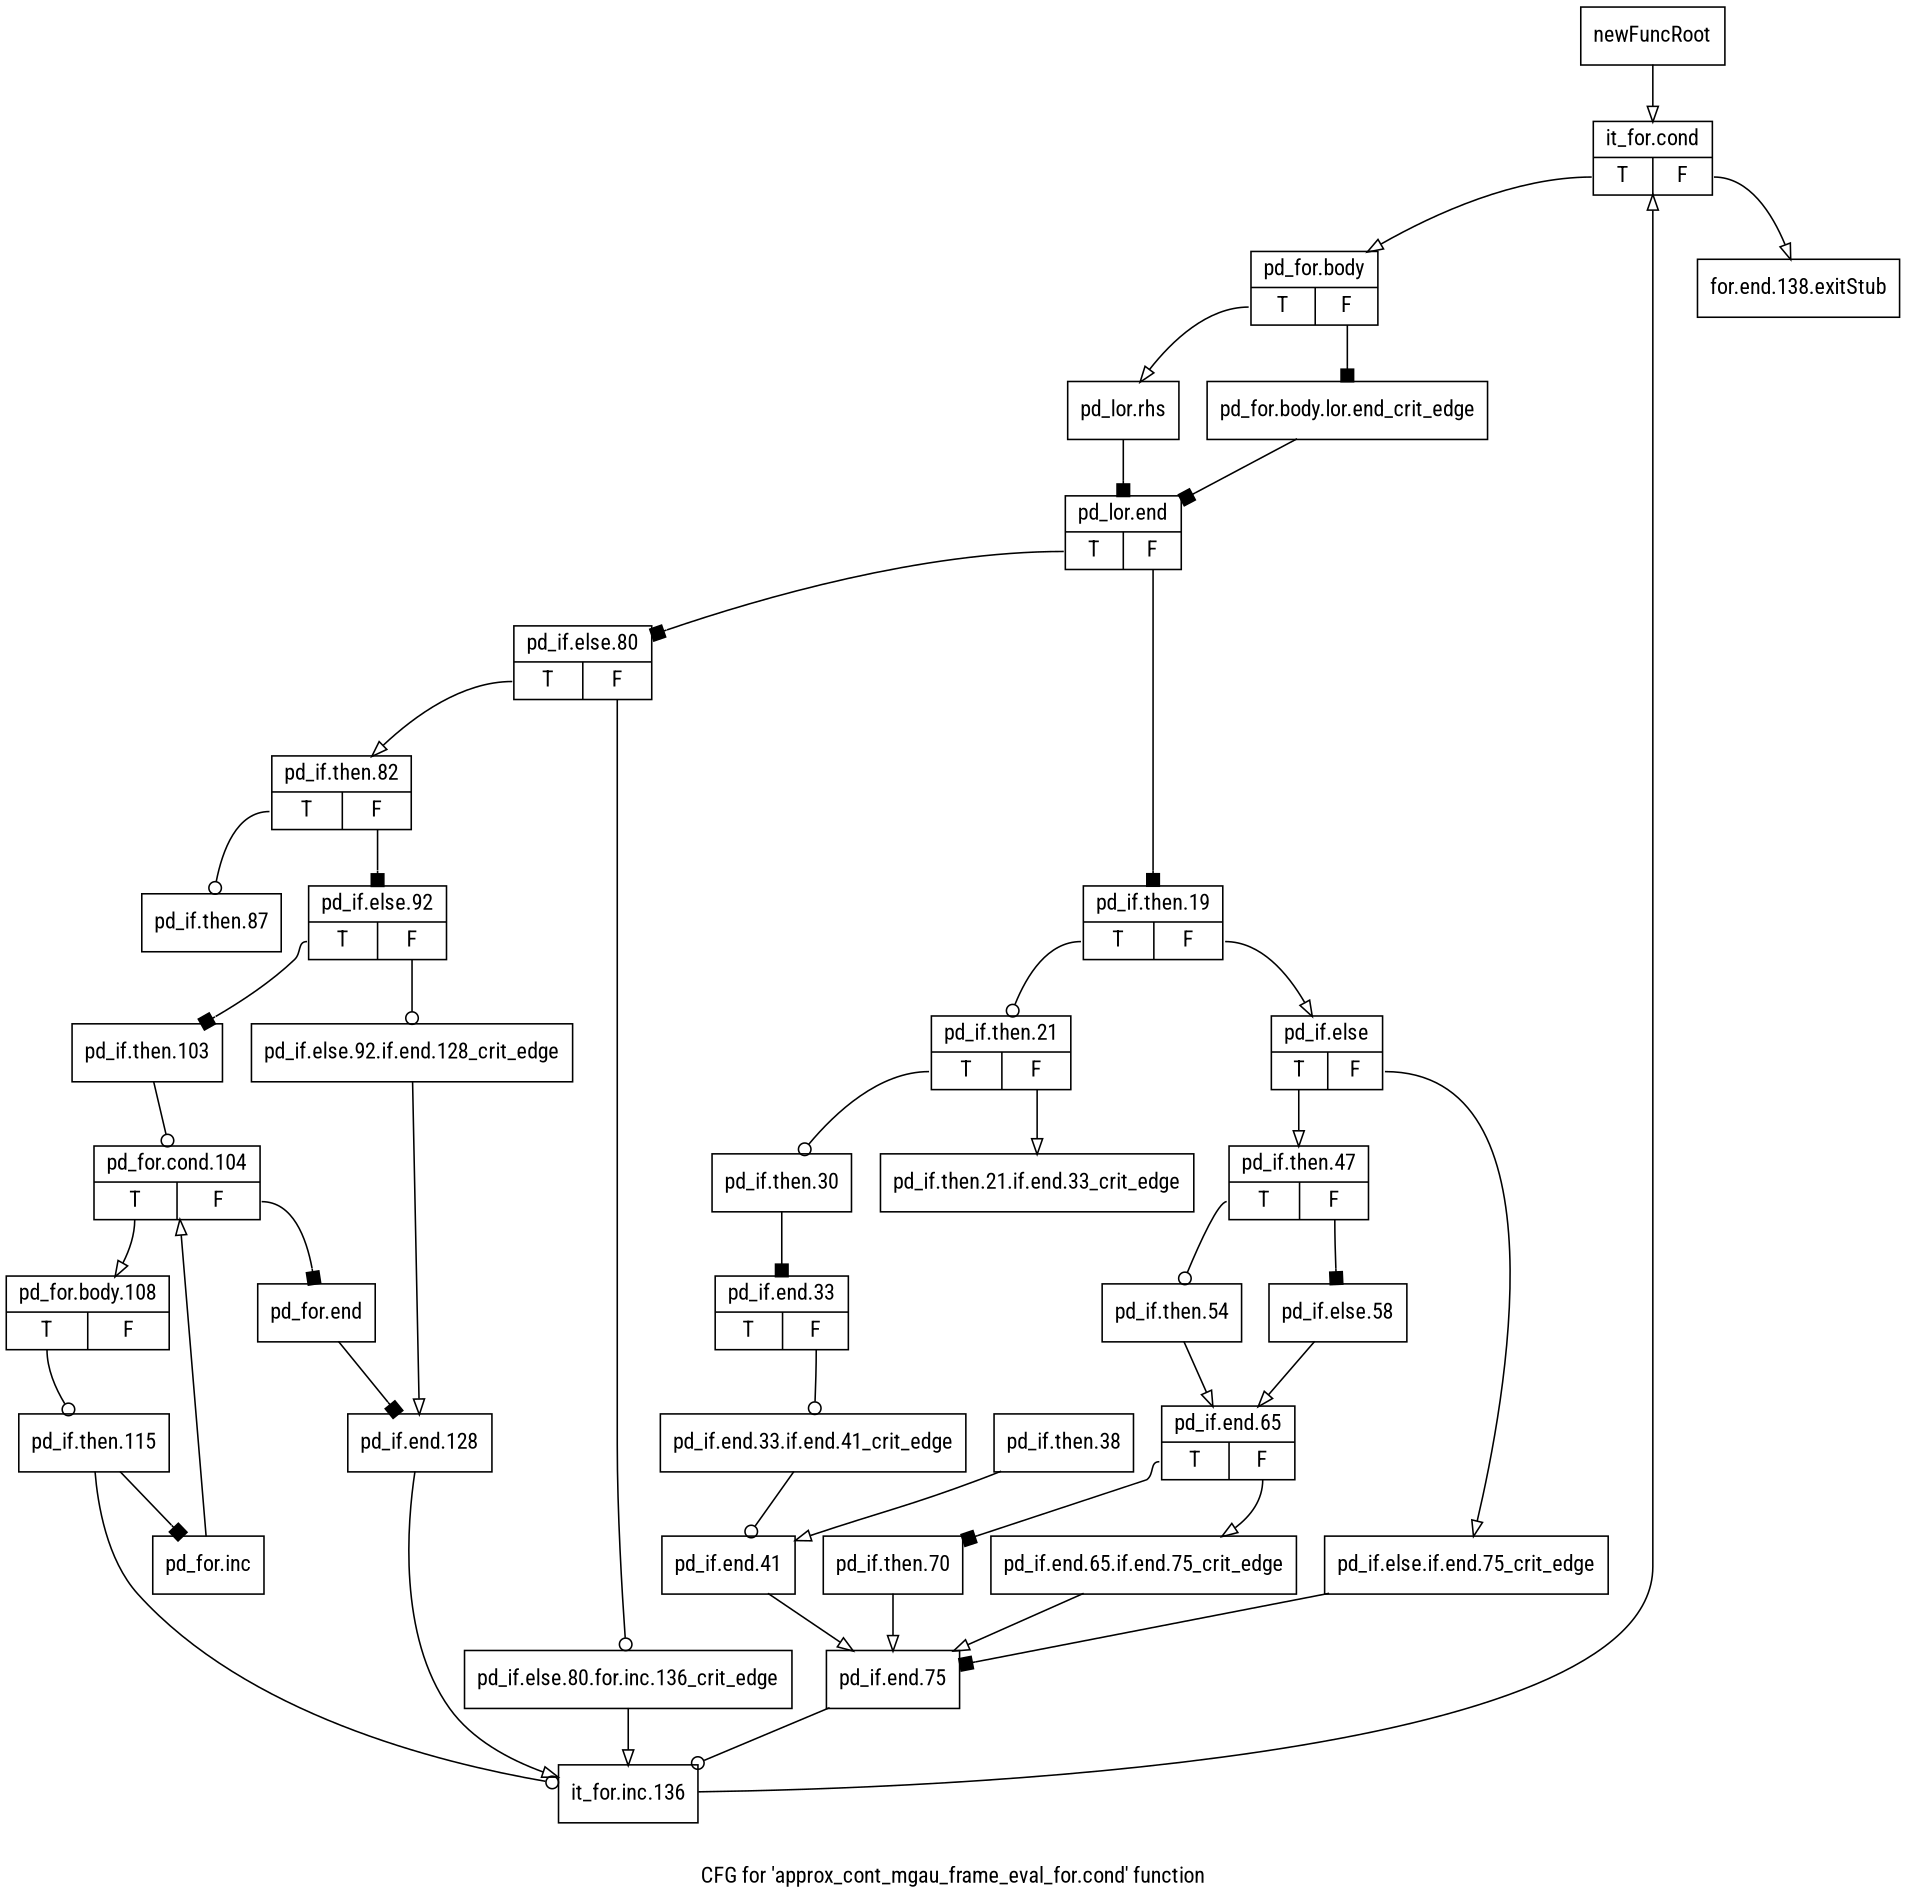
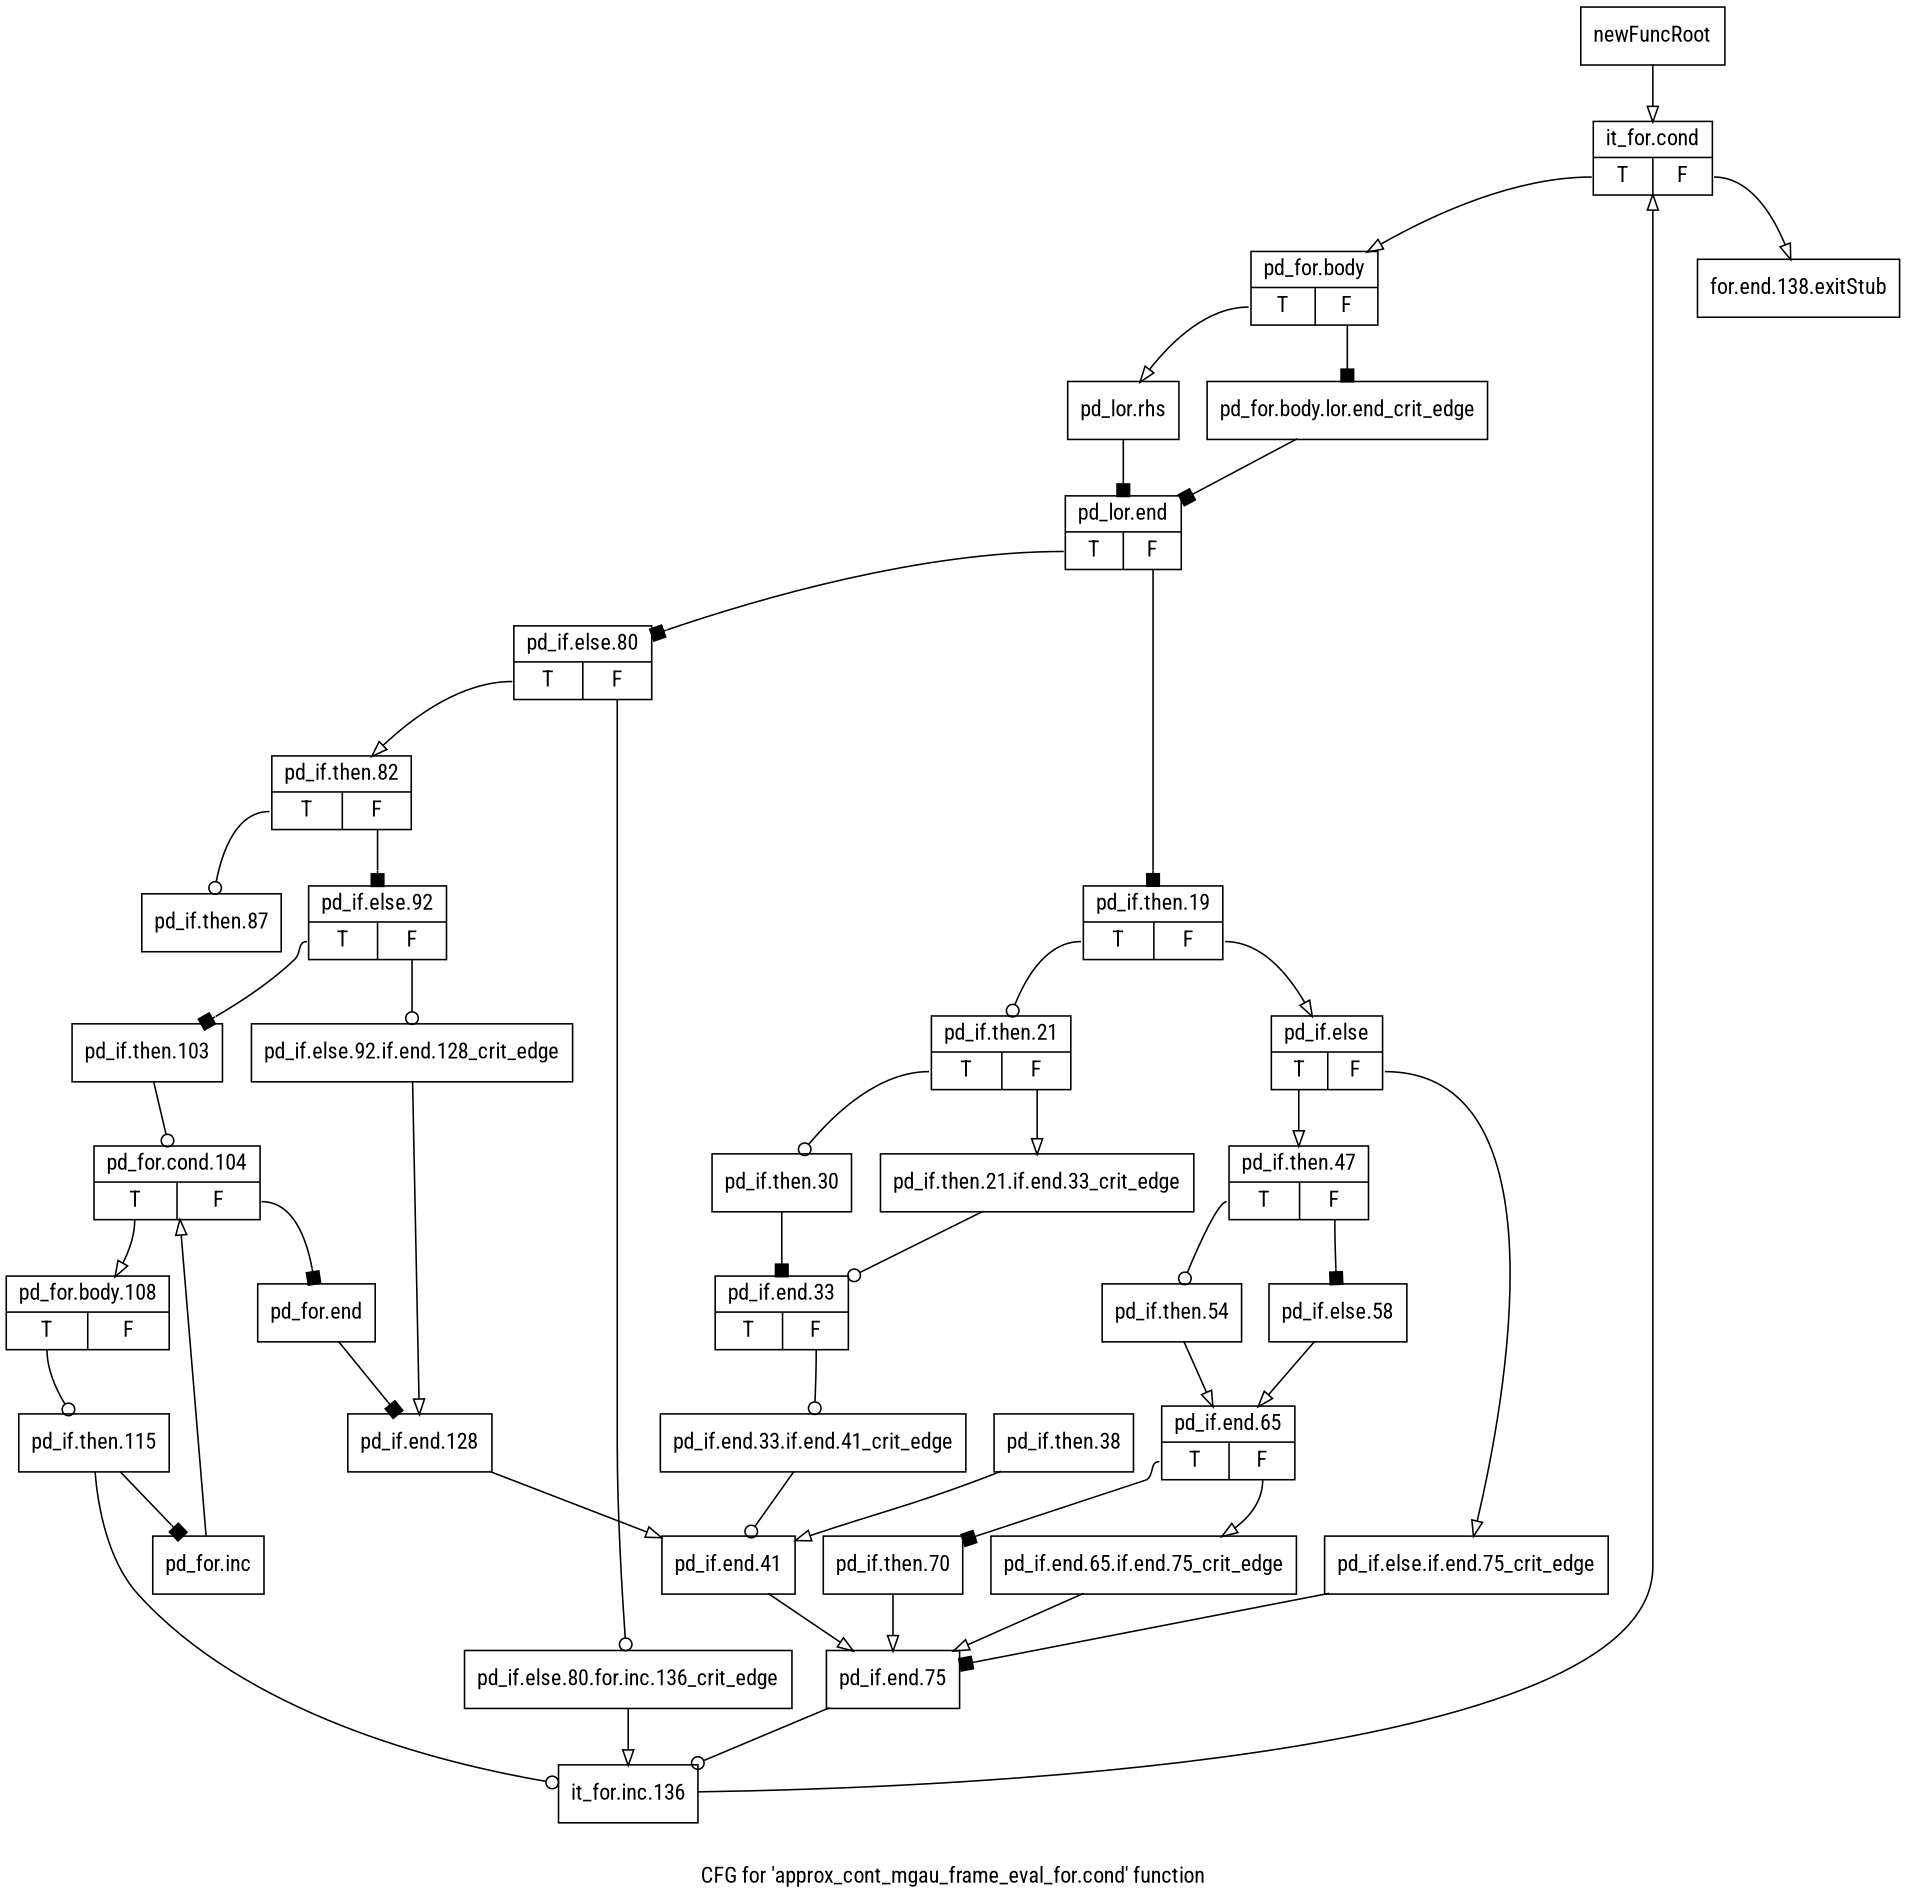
none -> (922, 1242)
(422, 1650) -> (568, 1502)
